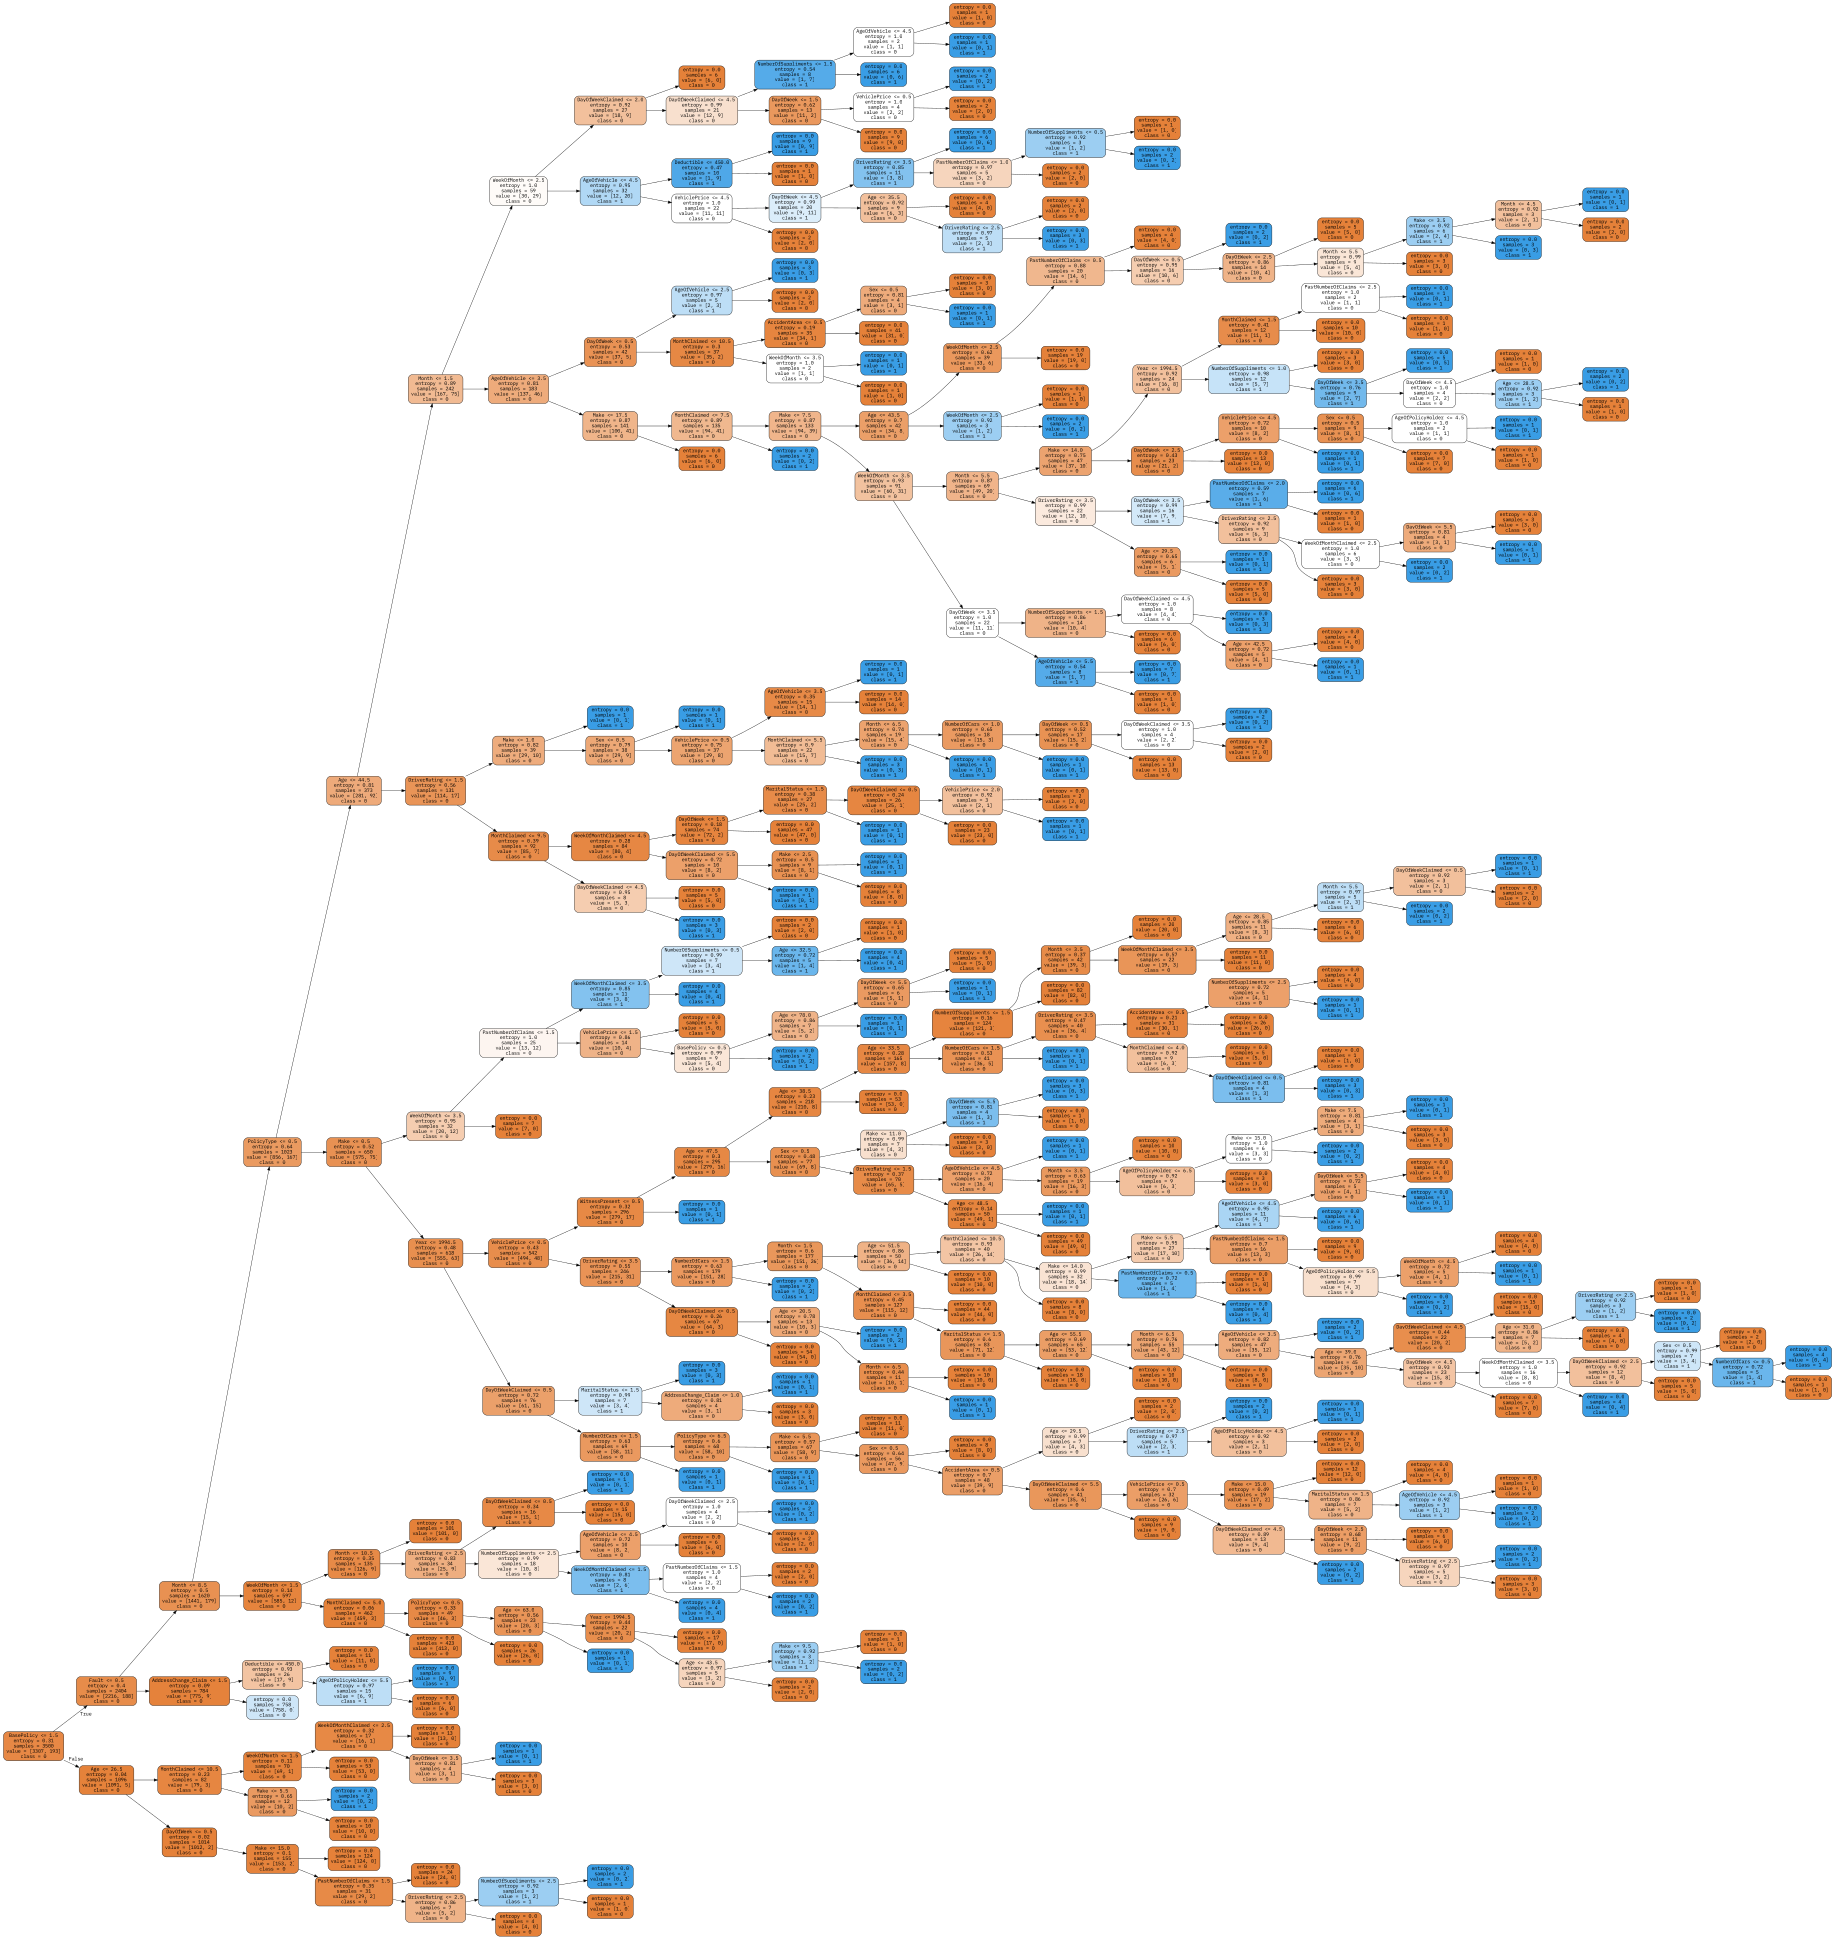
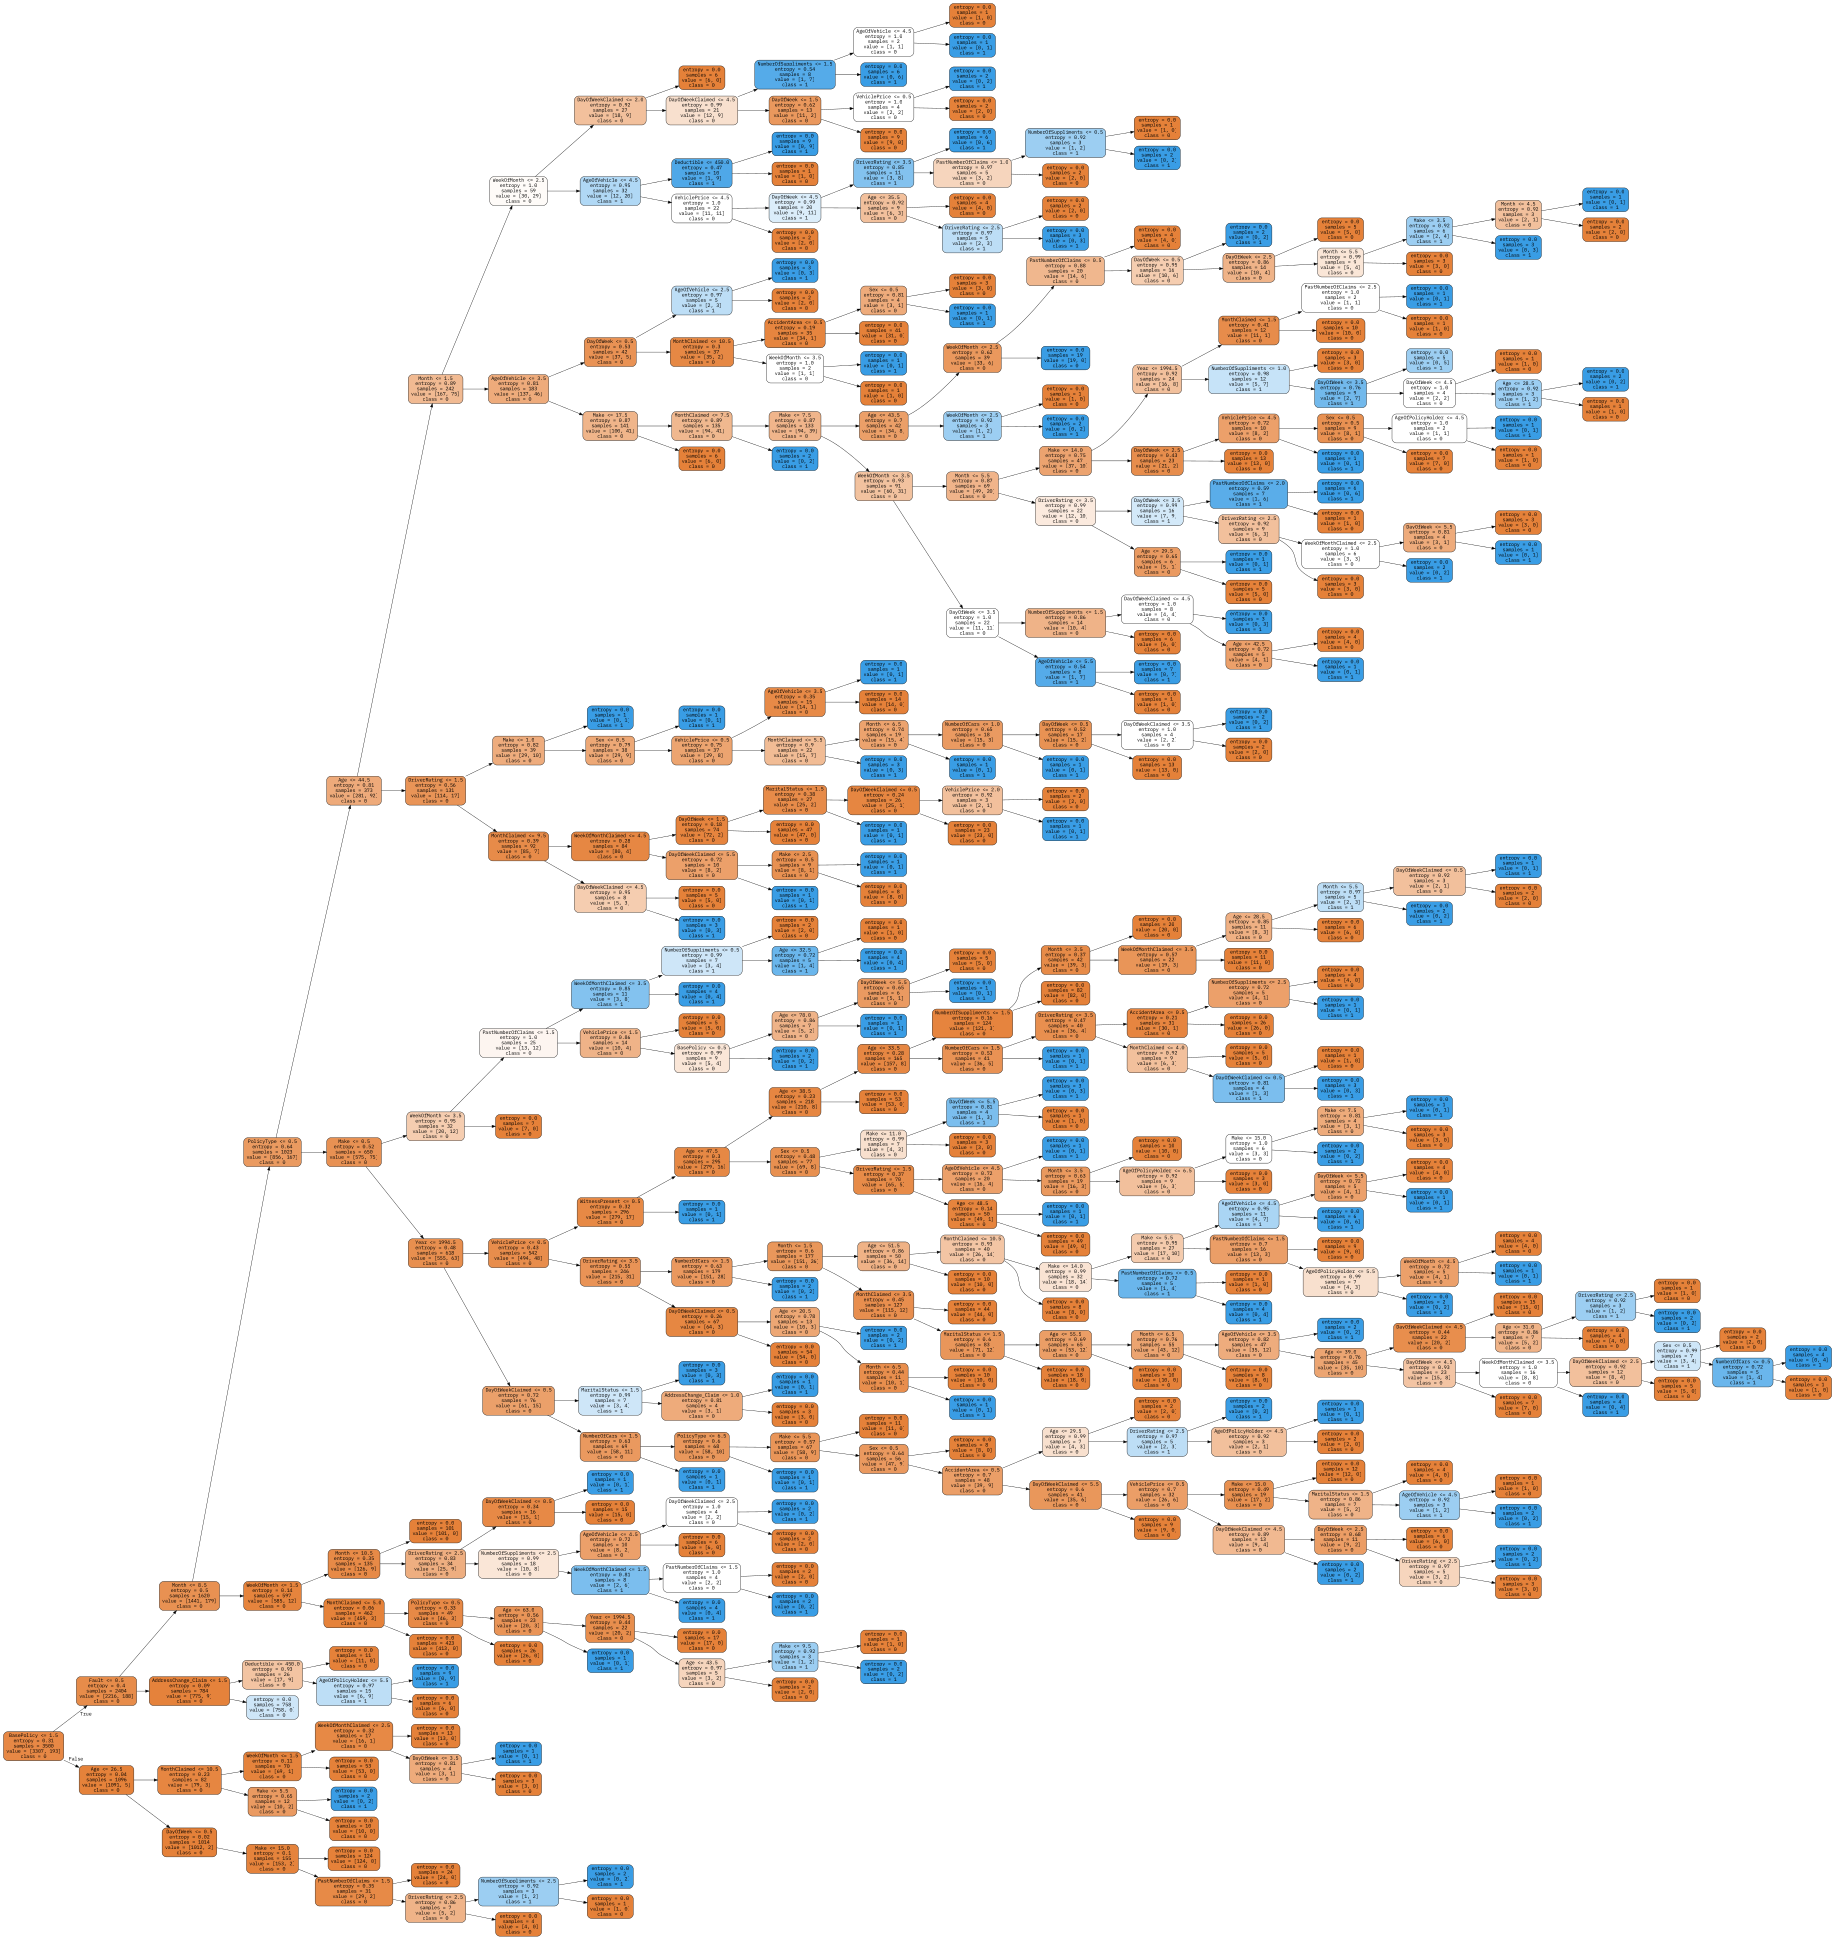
(1066, 358) -> (1066, 358)
(1429, 360) -> (1429, 360)
